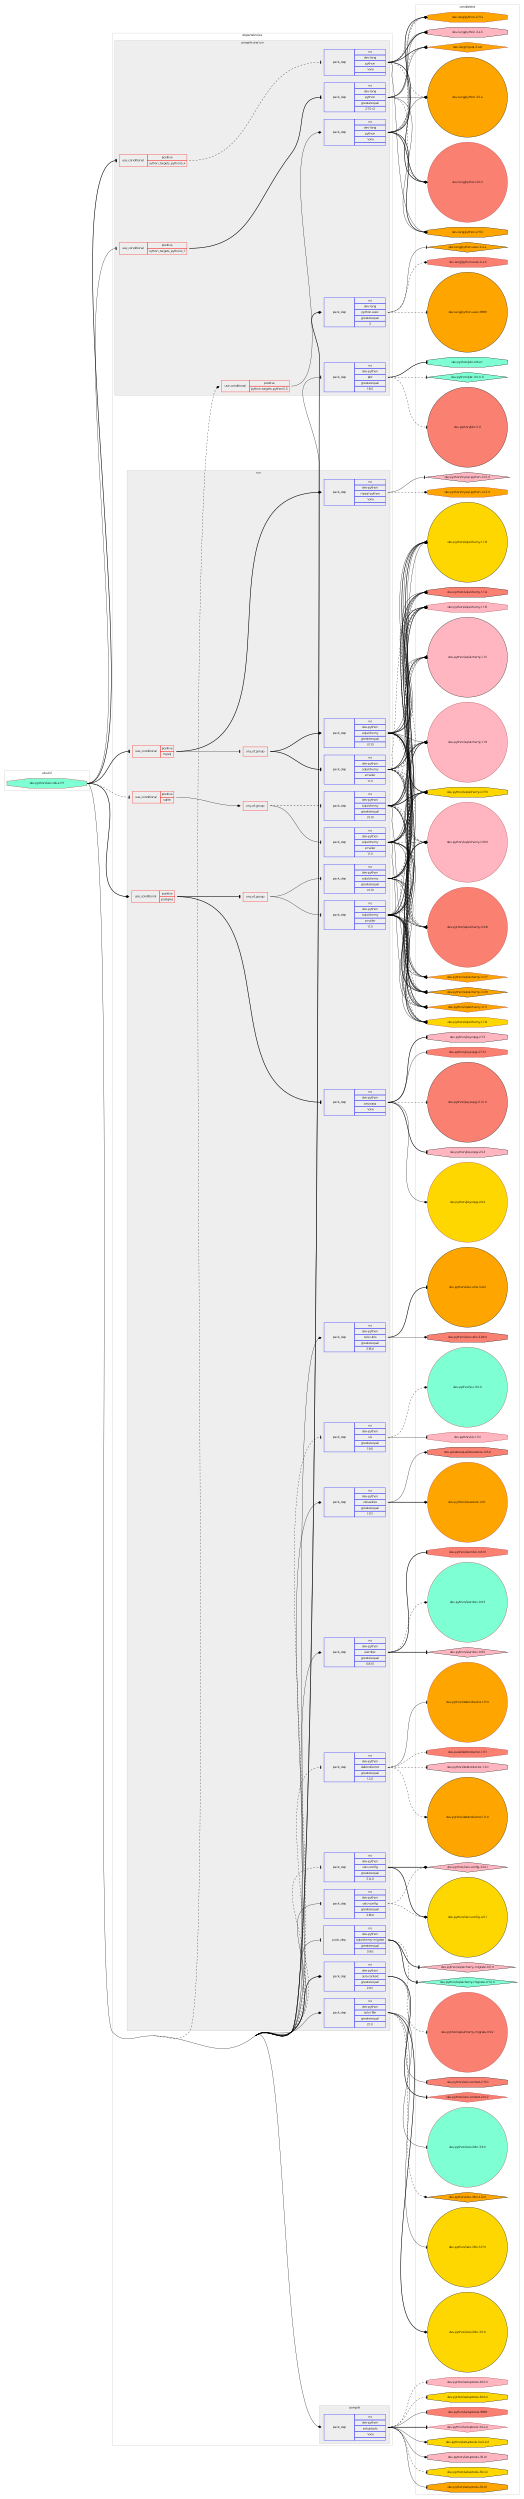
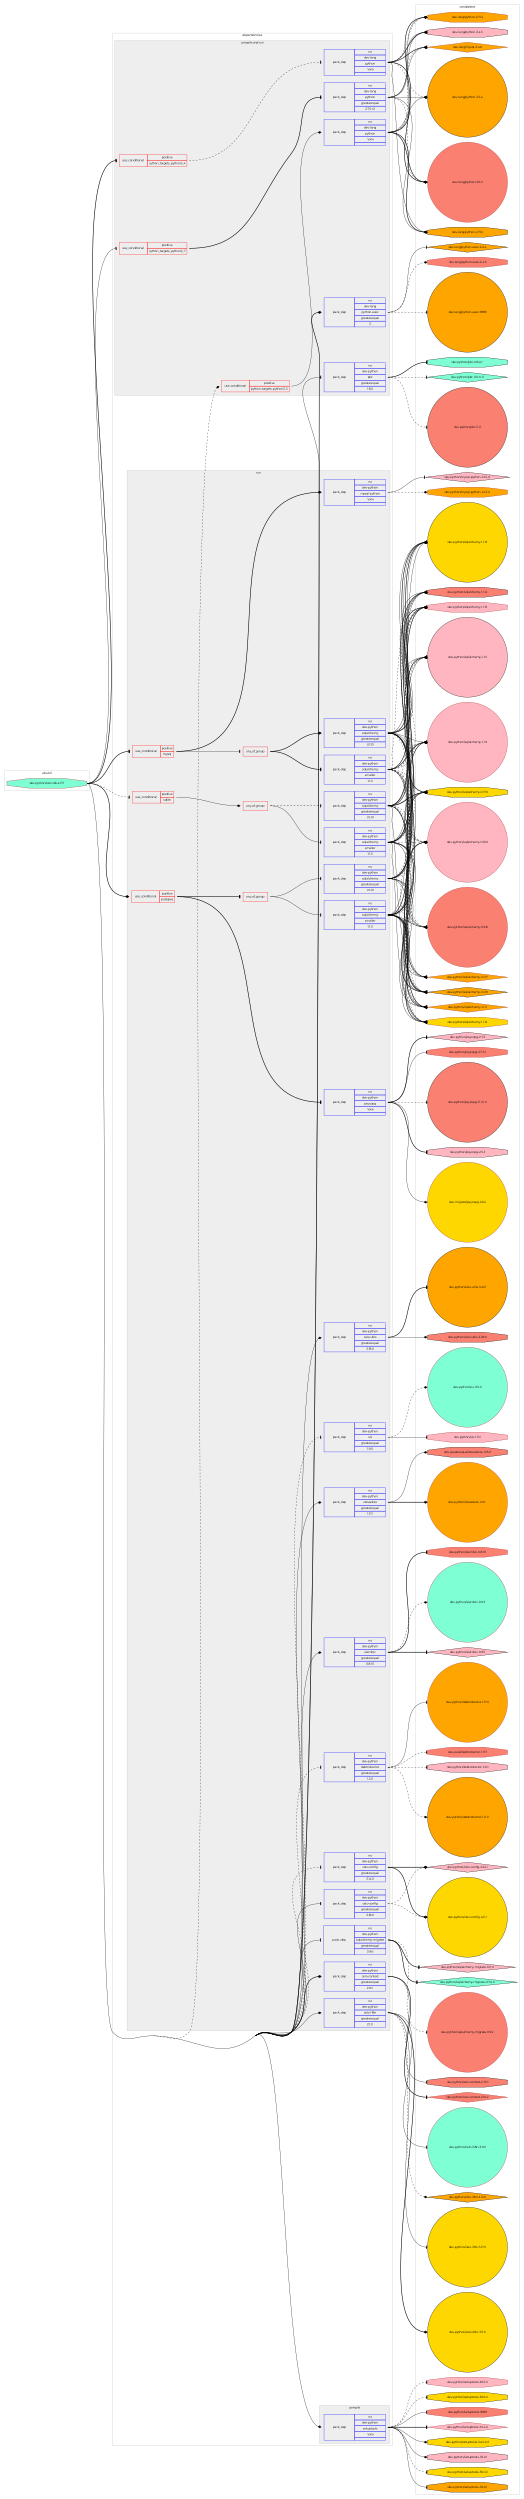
(468, 1037) -> (468, 1037)
(468, 1202) -> (468, 1202)
(468, 2147) -> (468, 2147)
